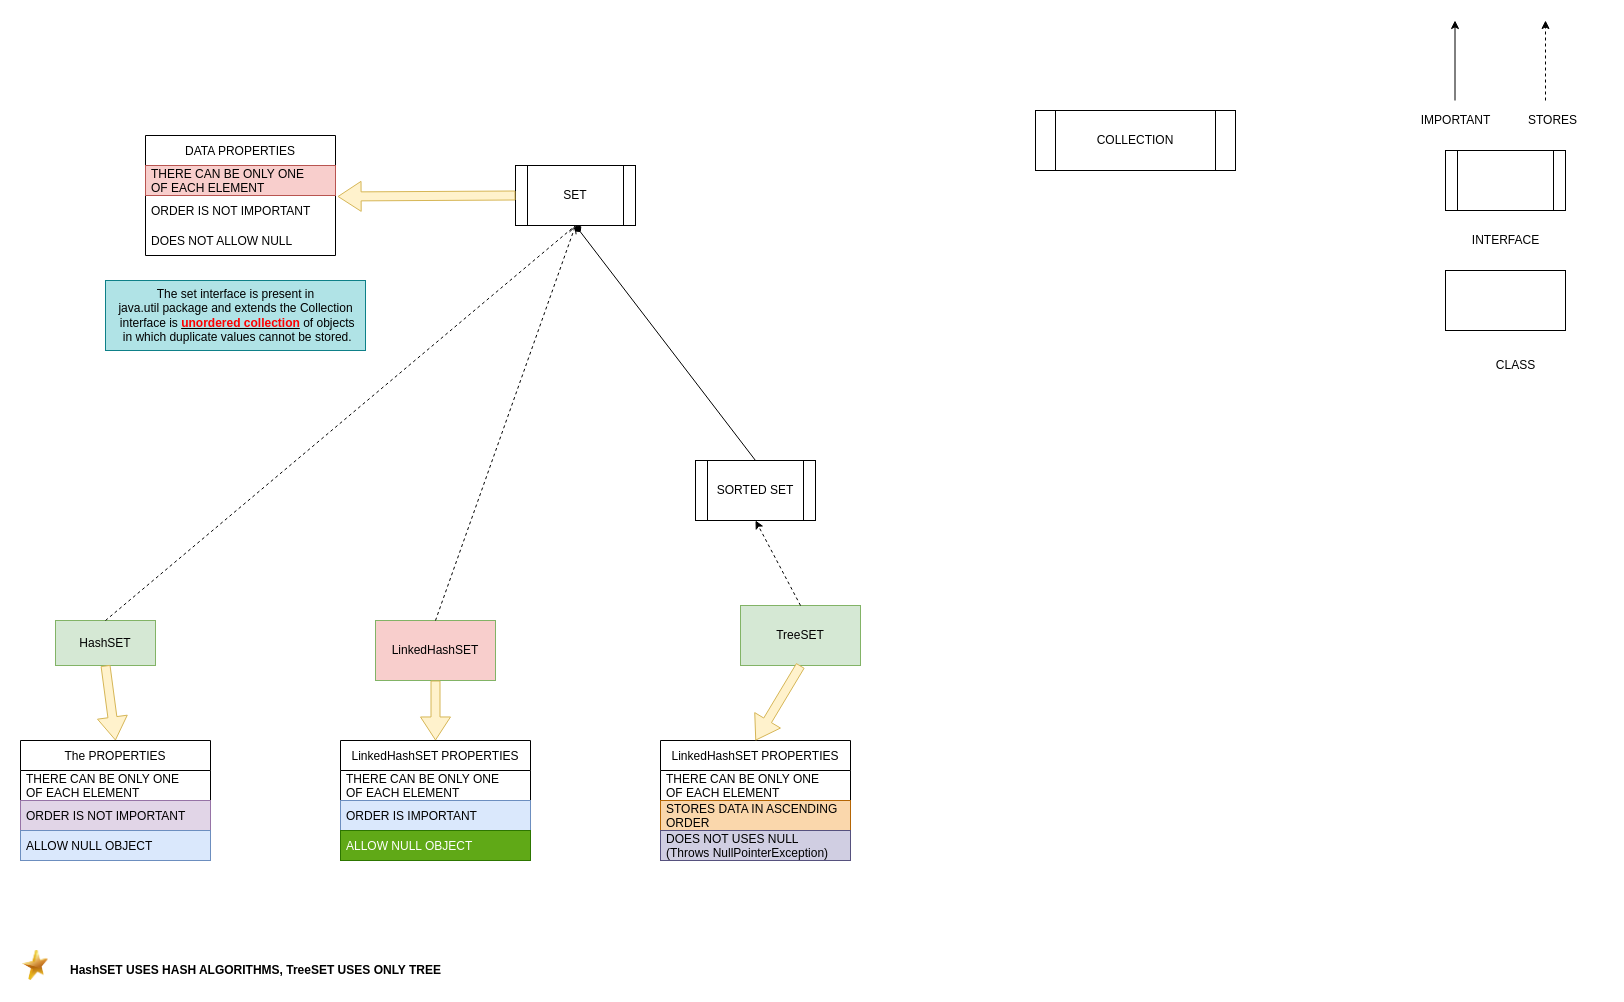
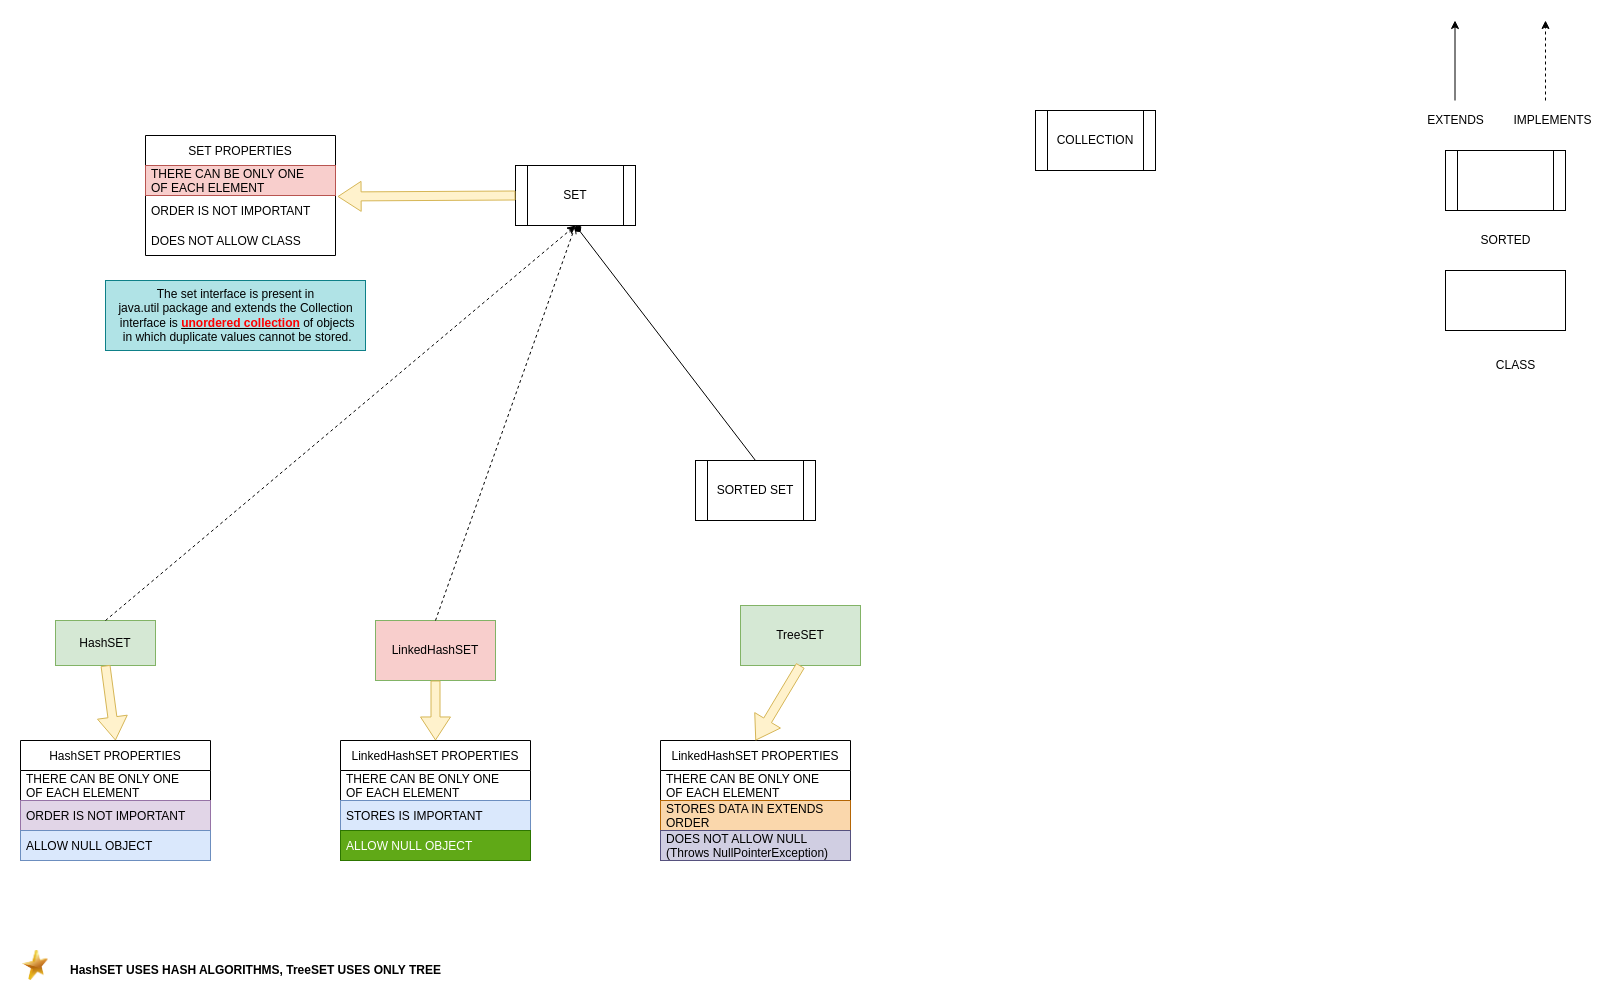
(1456, 121) -> (1456, 121)
(1553, 121) -> (1553, 121)
(1136, 141) -> (1096, 141)
(240, 151) -> (240, 151)
(571, 229) -> (570, 230)
(210, 241) -> (214, 241)
(1506, 241) -> (1506, 241)
(780, 566) -> none
(115, 756) -> (115, 756)
(742, 809) -> (735, 809)
(403, 816) -> (407, 816)
(722, 839) -> (725, 839)
